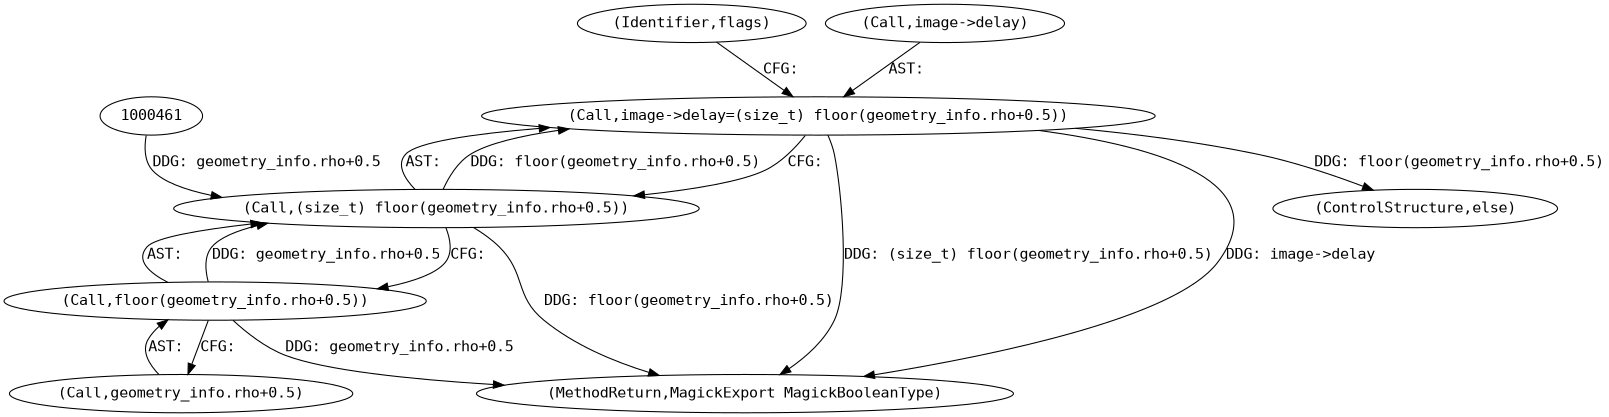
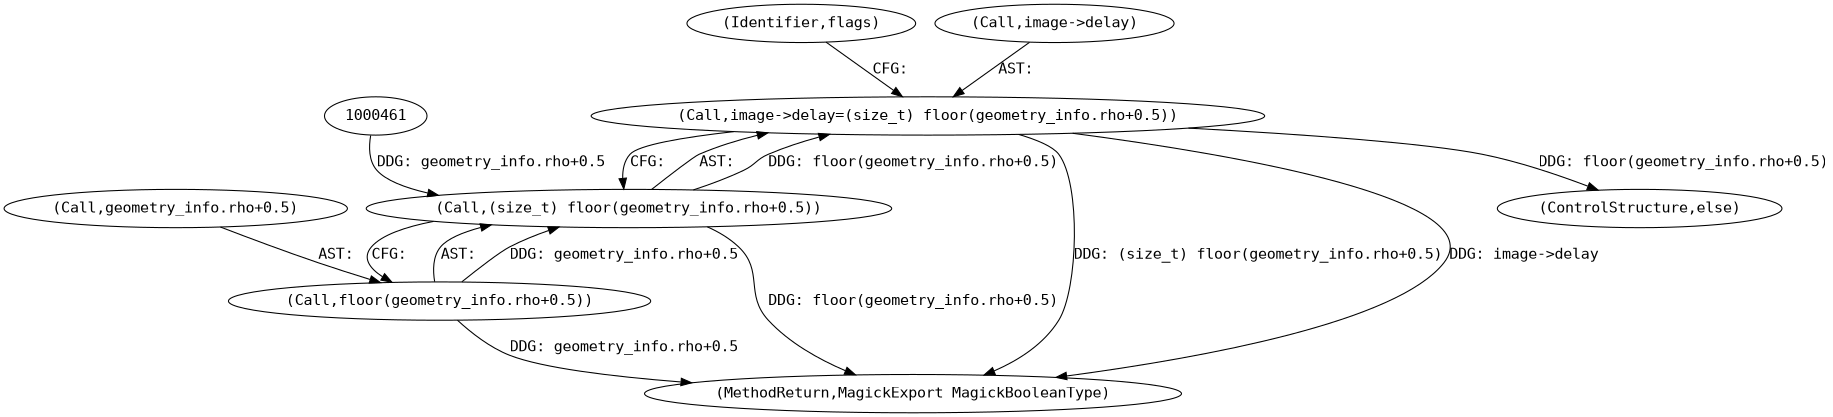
(200, 342) -> none
